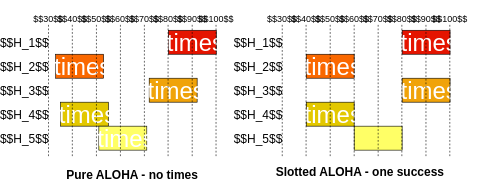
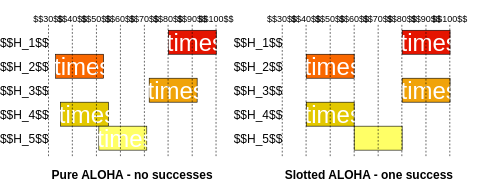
(360, 171) -> (369, 174)
(132, 174) -> (132, 174)
